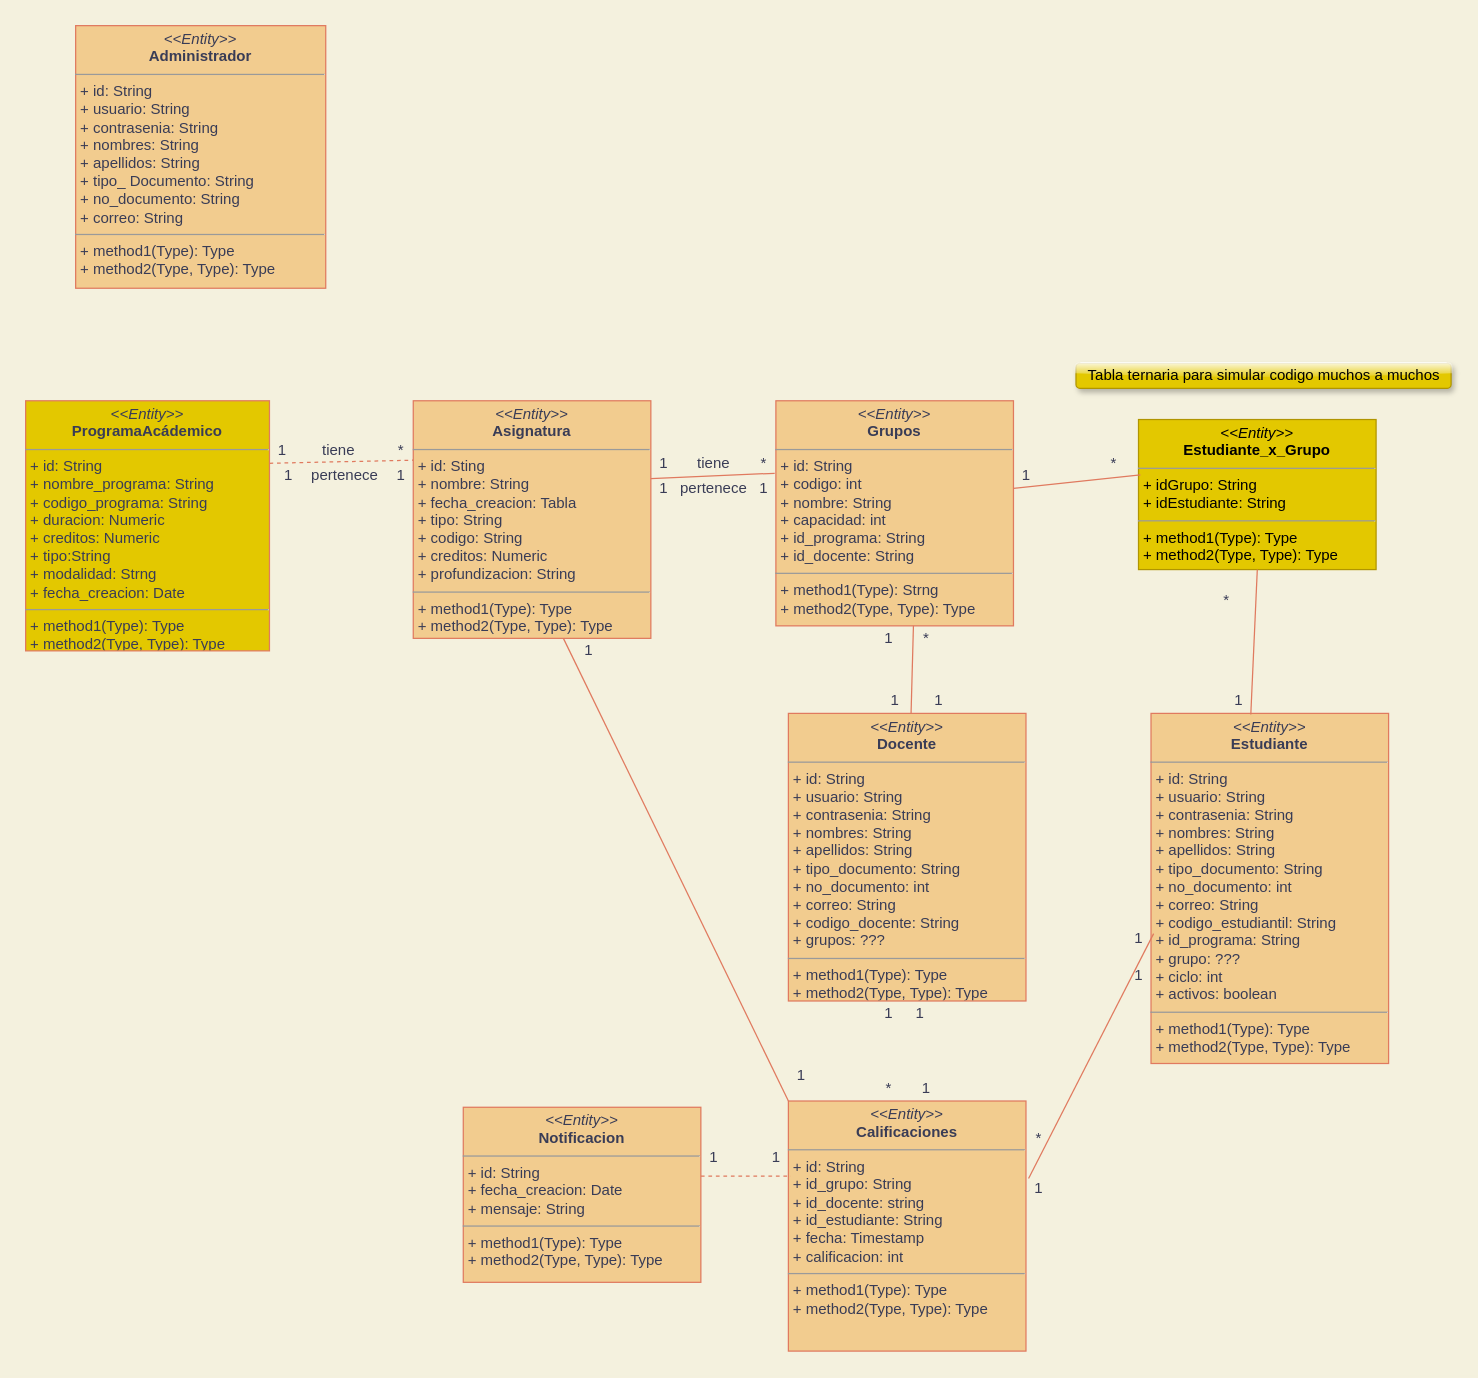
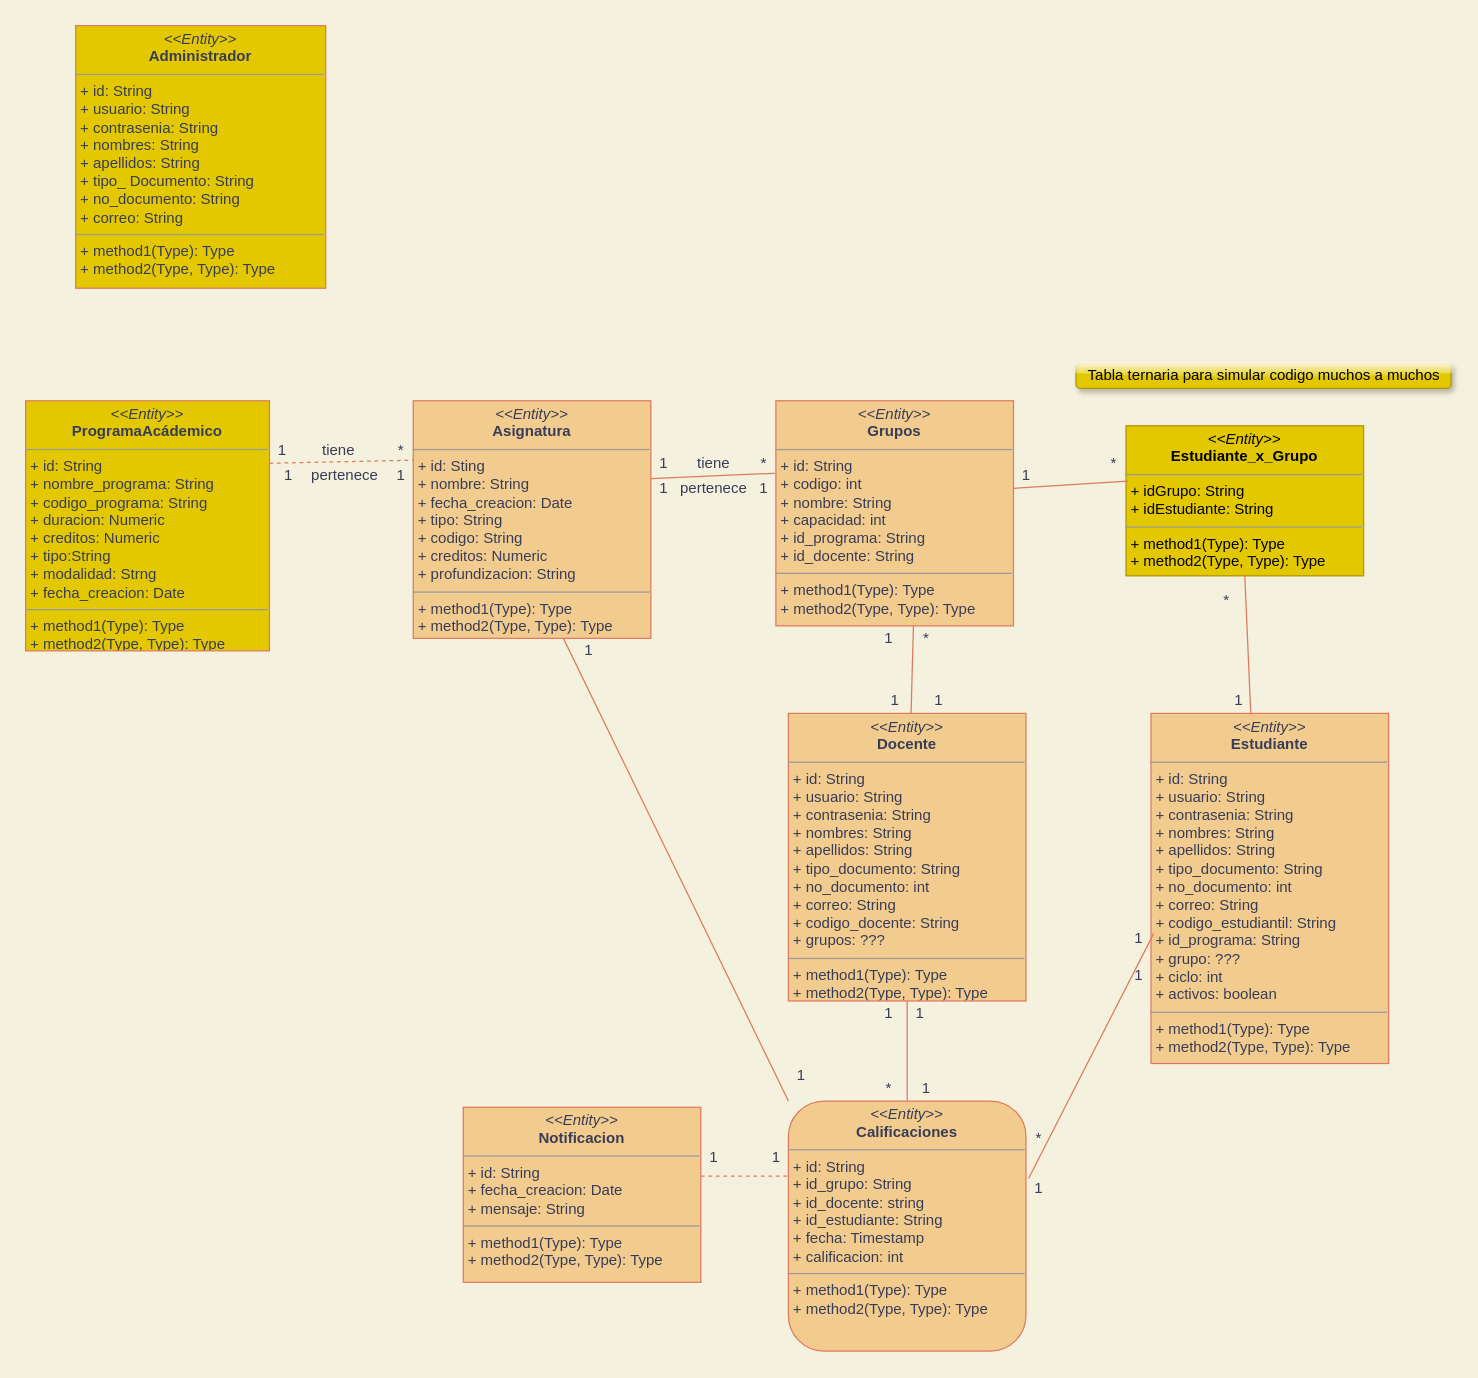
(201, 157) -> (201, 157)
(879, 491) -> (879, 491)
(1257, 494) -> (1244, 501)
(517, 500) -> (517, 500)
none -> (907, 1051)
(907, 1226) -> (907, 1226)
